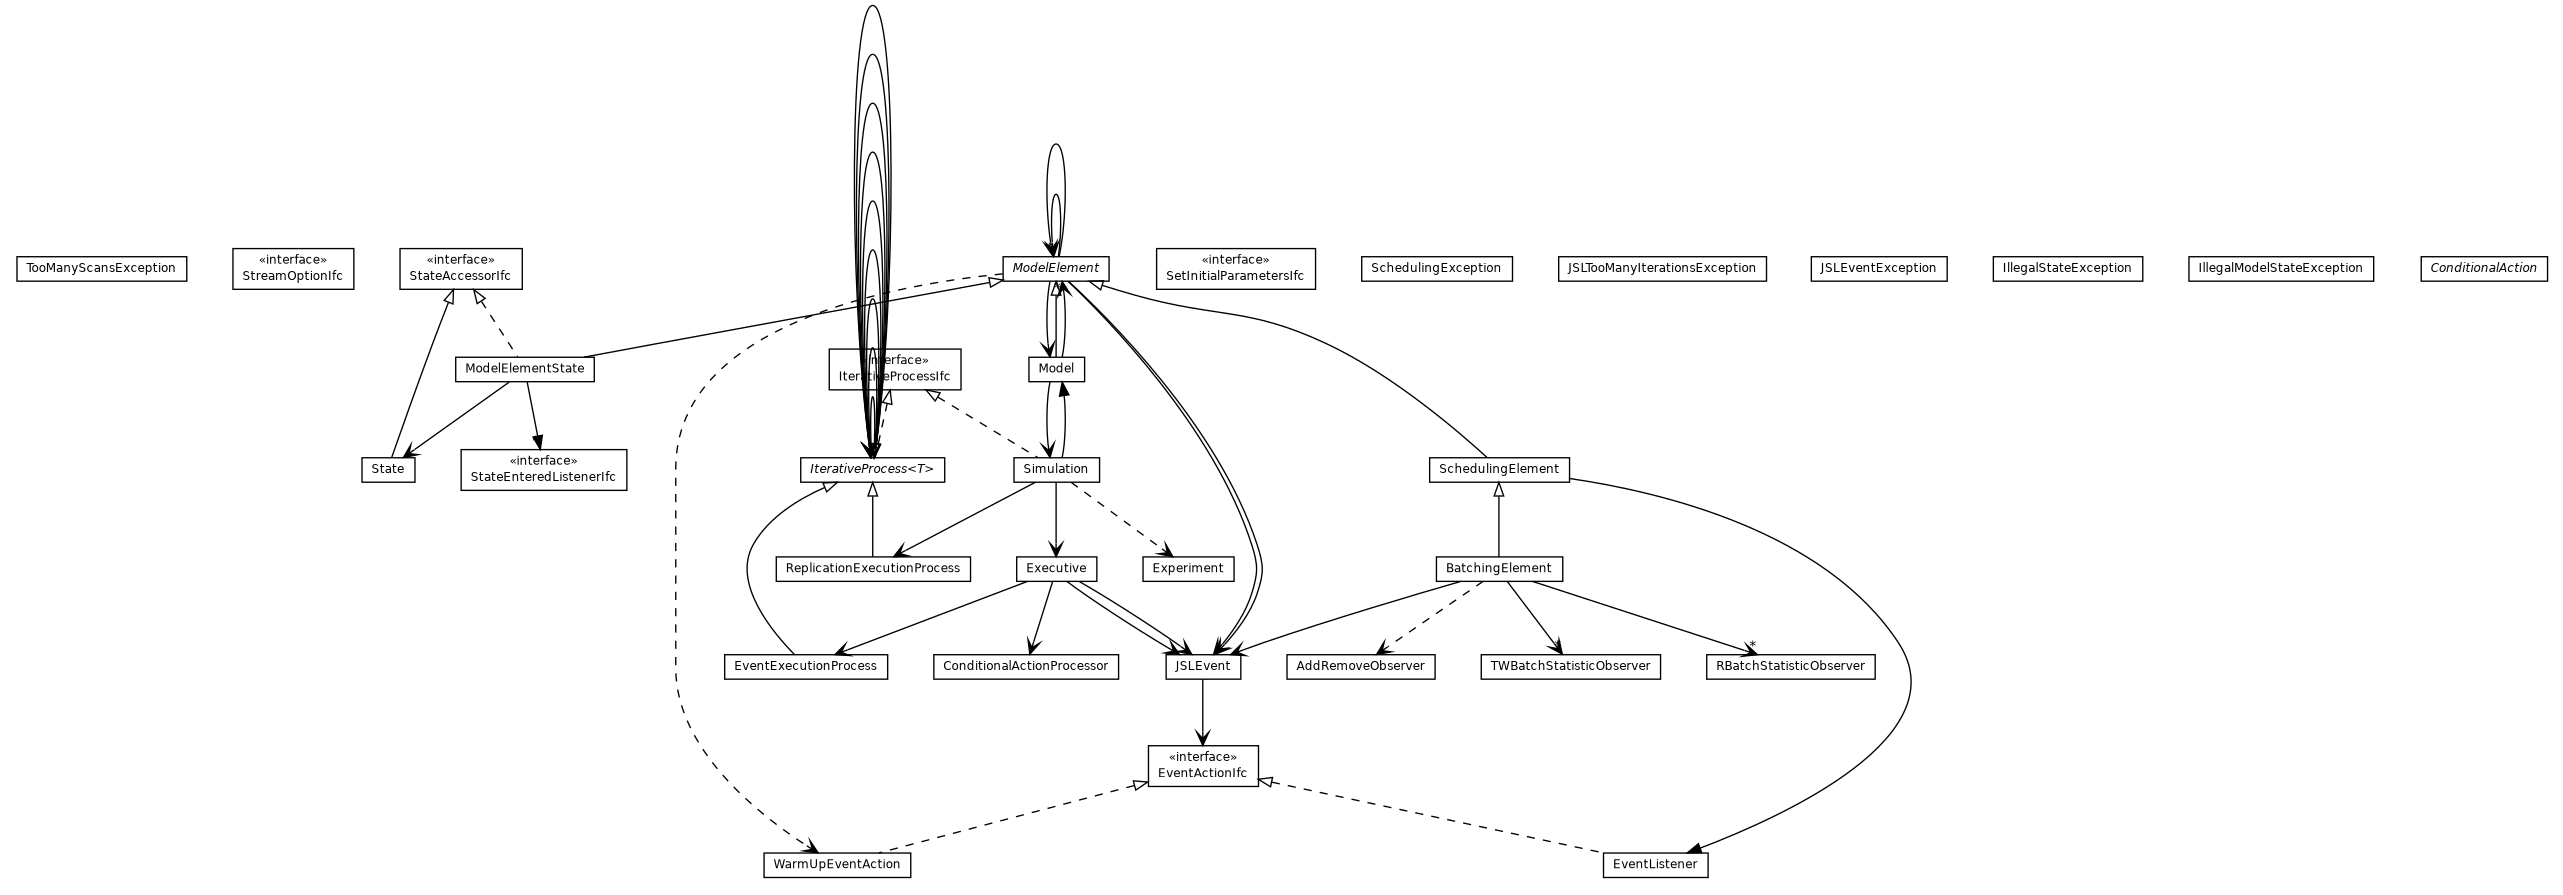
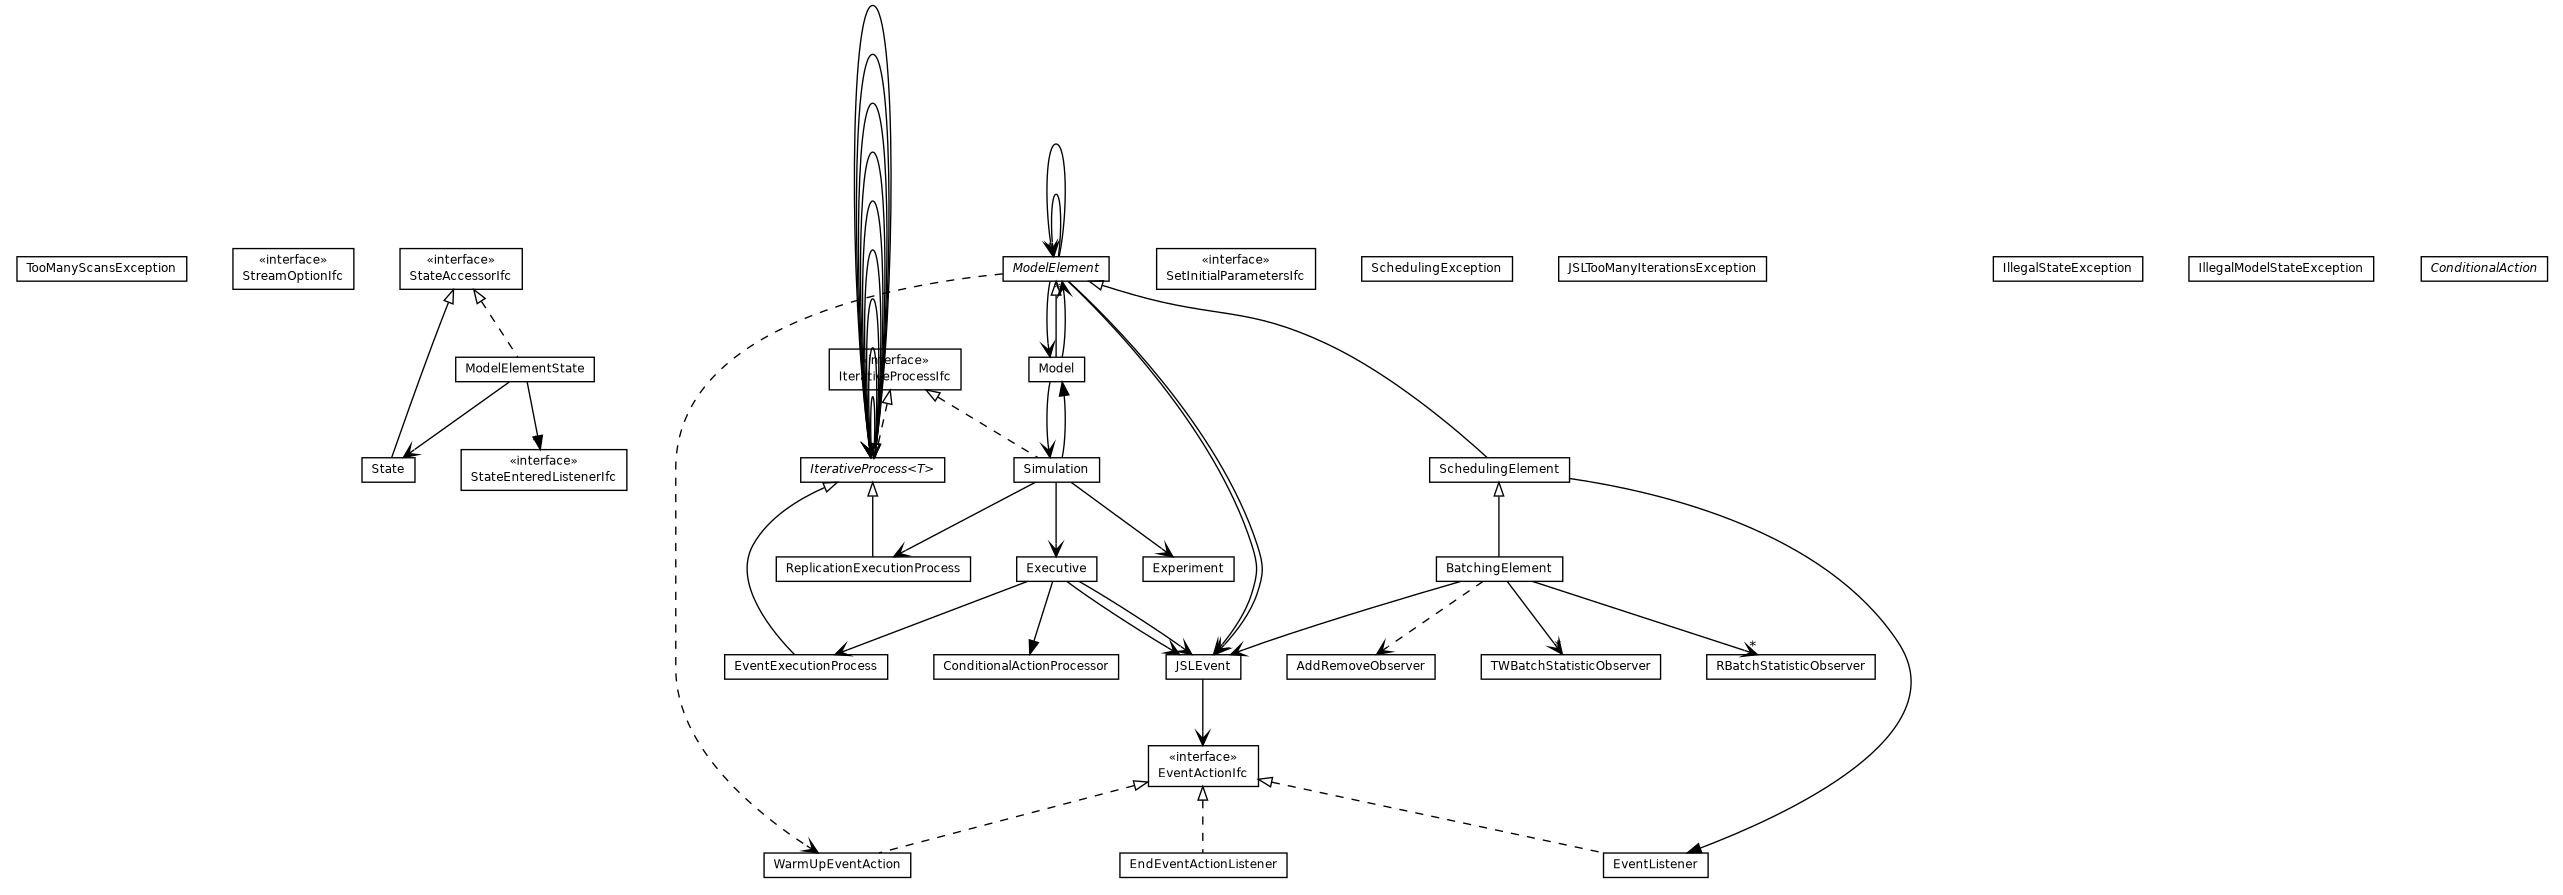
(1879, 269) -> none
(777, 322) -> none
(1116, 515) -> (1116, 515)
(1043, 611) -> (1043, 611)
none -> (1203, 865)
